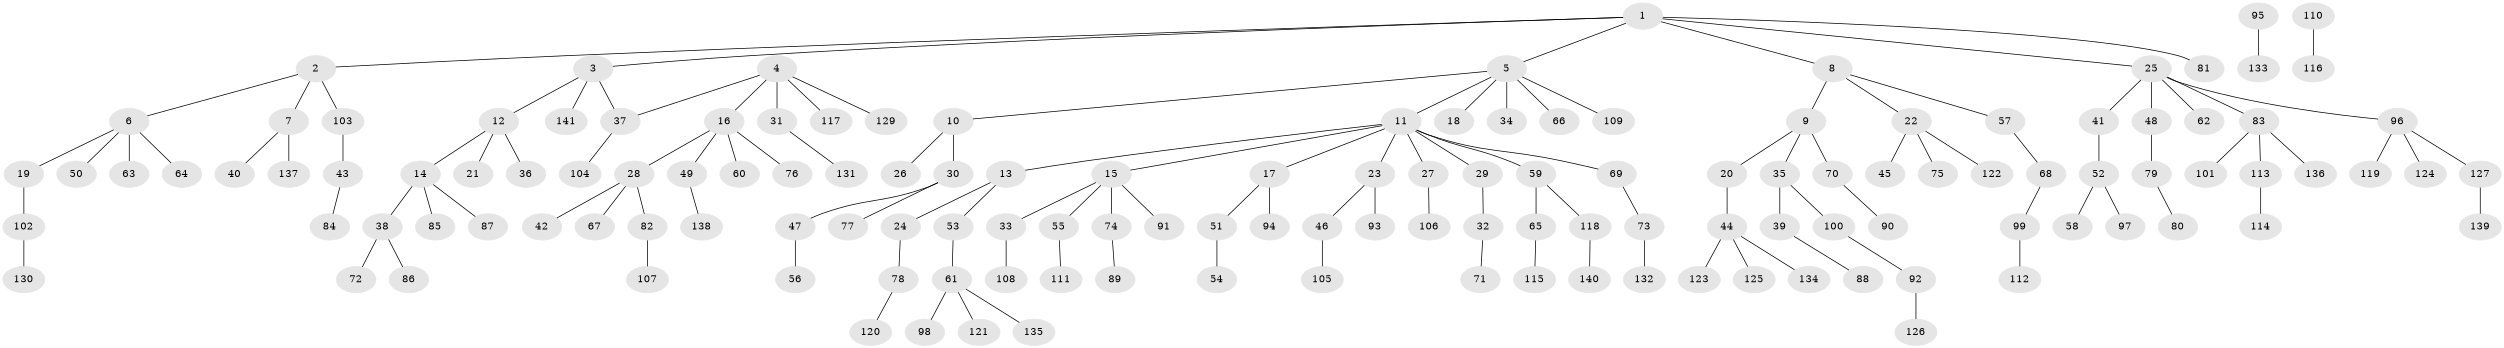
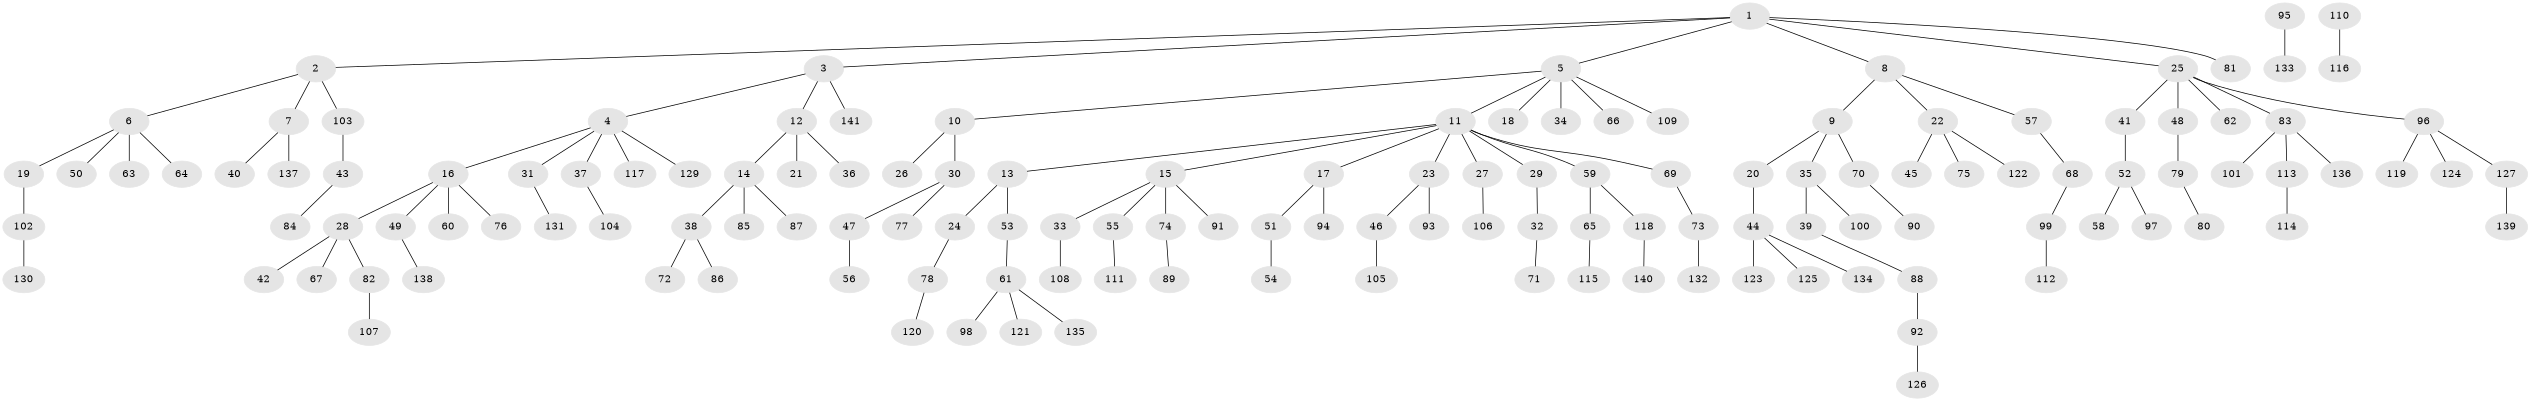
(607, 95) -> (716, 95)
(1875, 253) -> (1917, 306)
